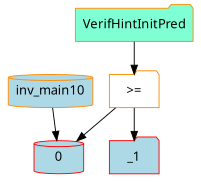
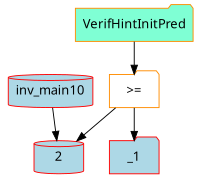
(51, 91) -> (51, 91)
(59, 157) -> (59, 157)
